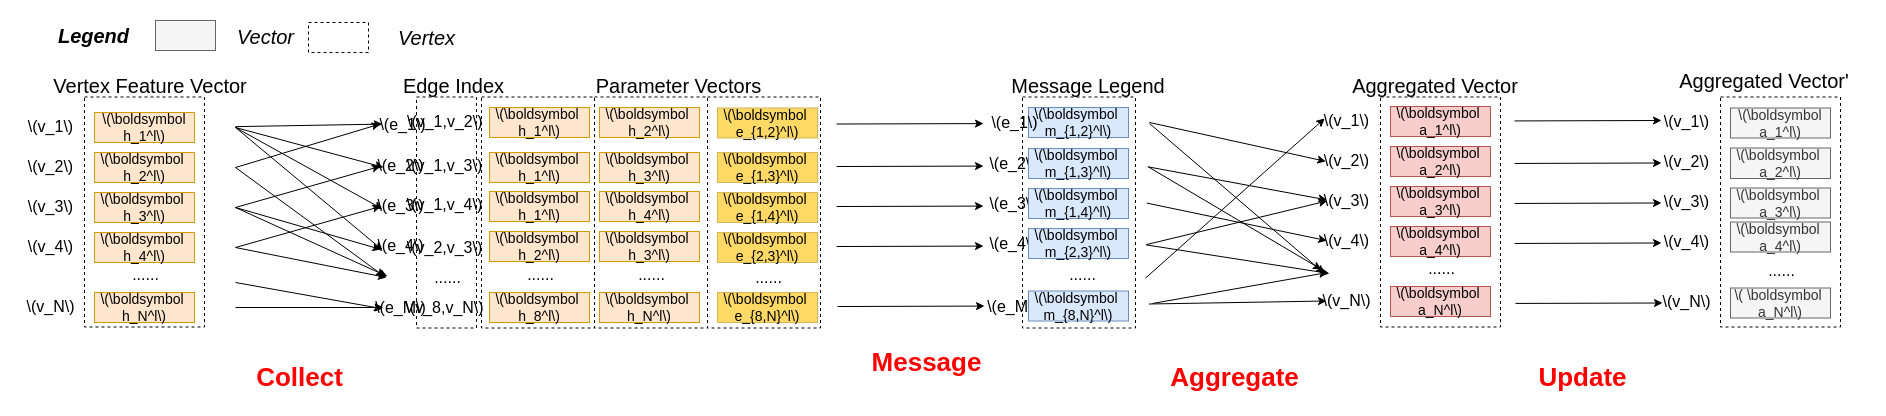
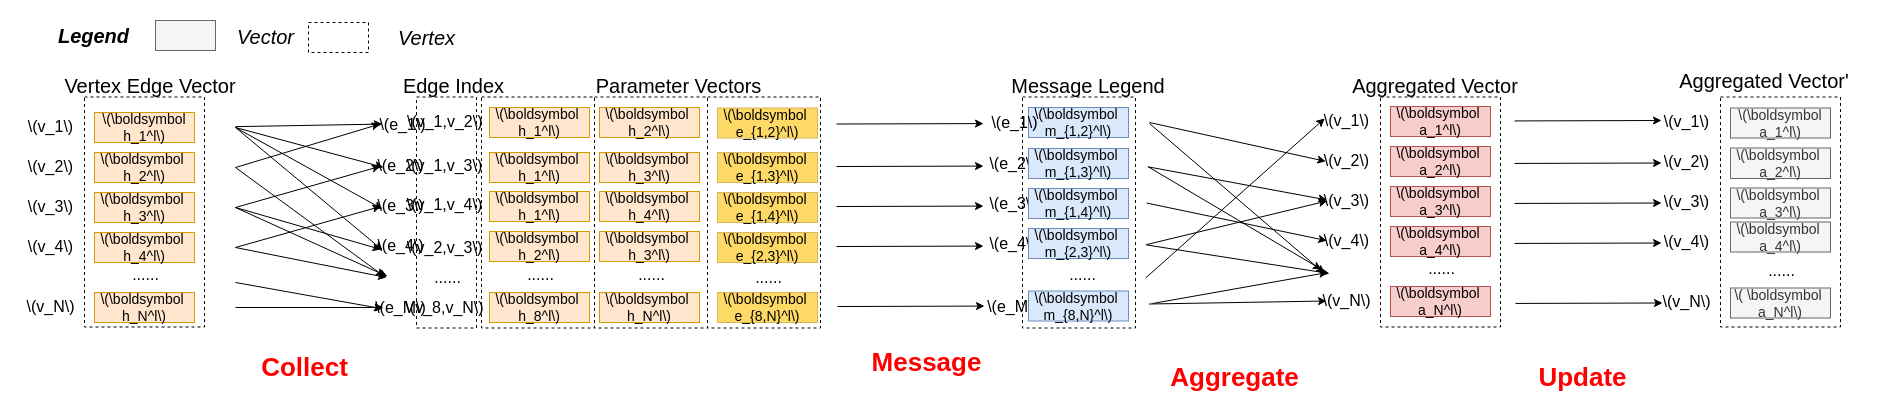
(151, 86) -> (151, 86)
(299, 377) -> (304, 367)
